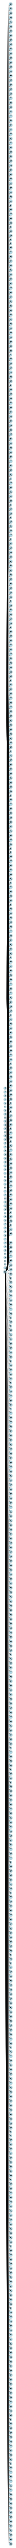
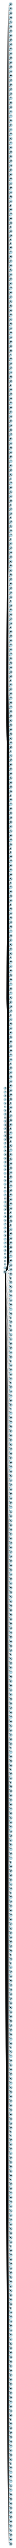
none -> (11, 1238)
